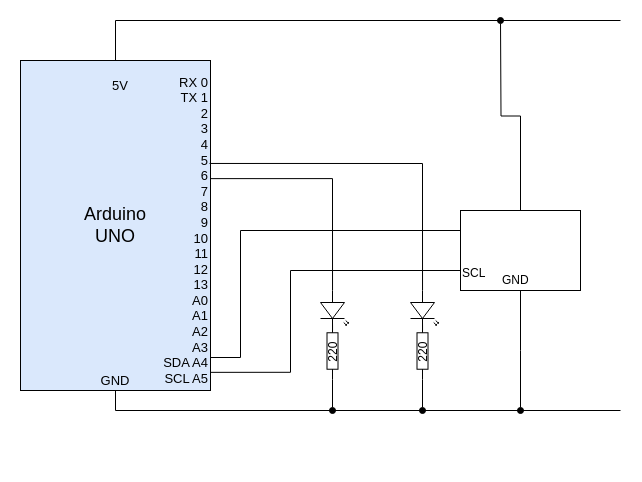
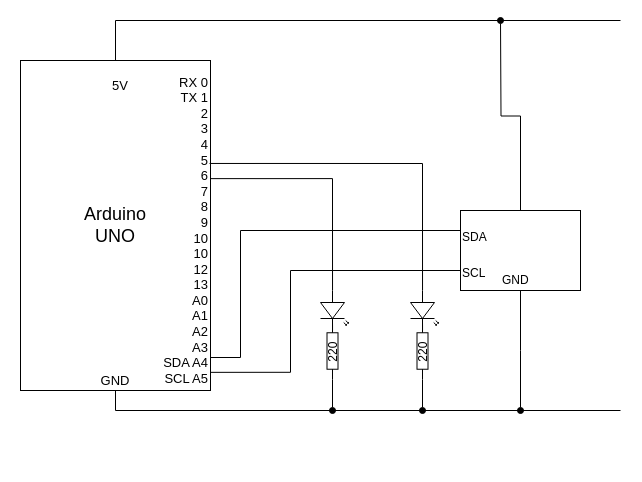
(116, 226) -> (116, 226)
(188, 231) -> (188, 231)
none -> (481, 238)
